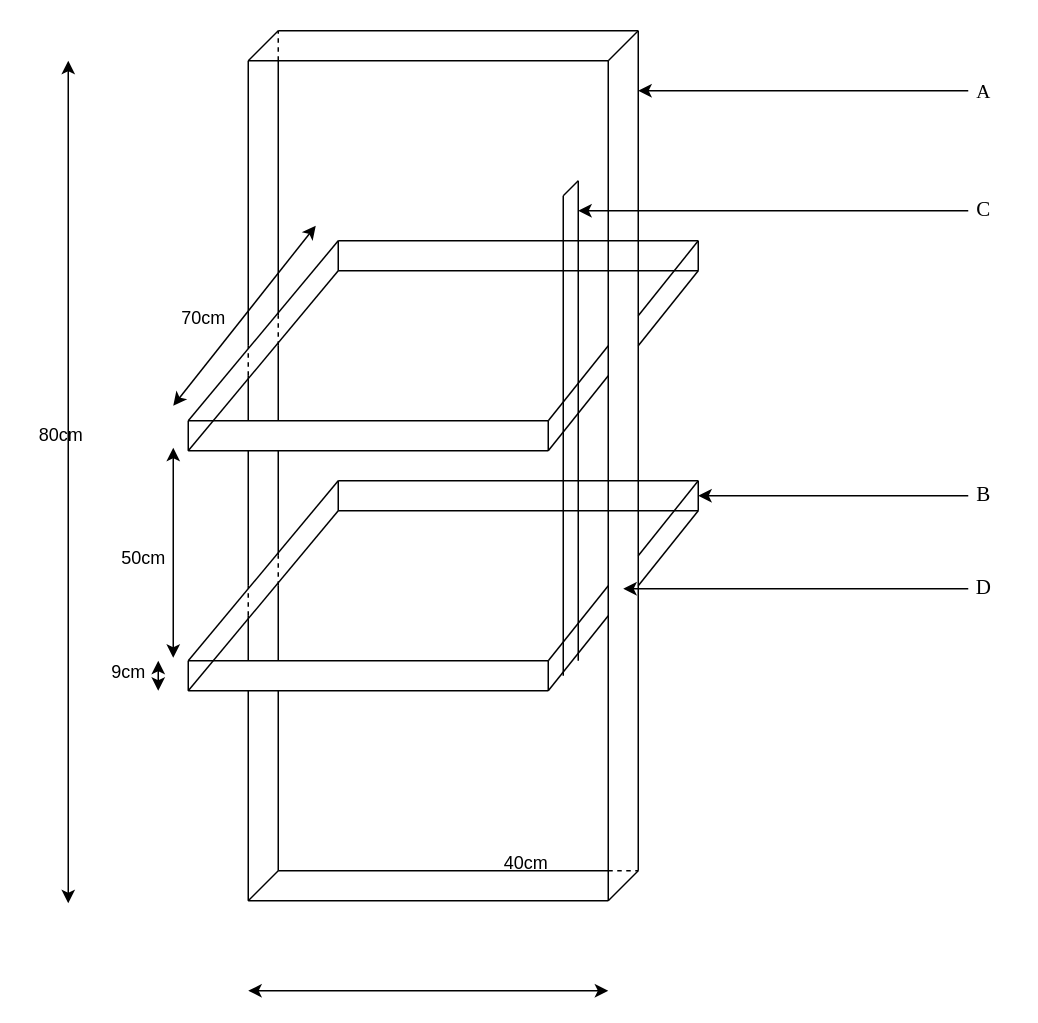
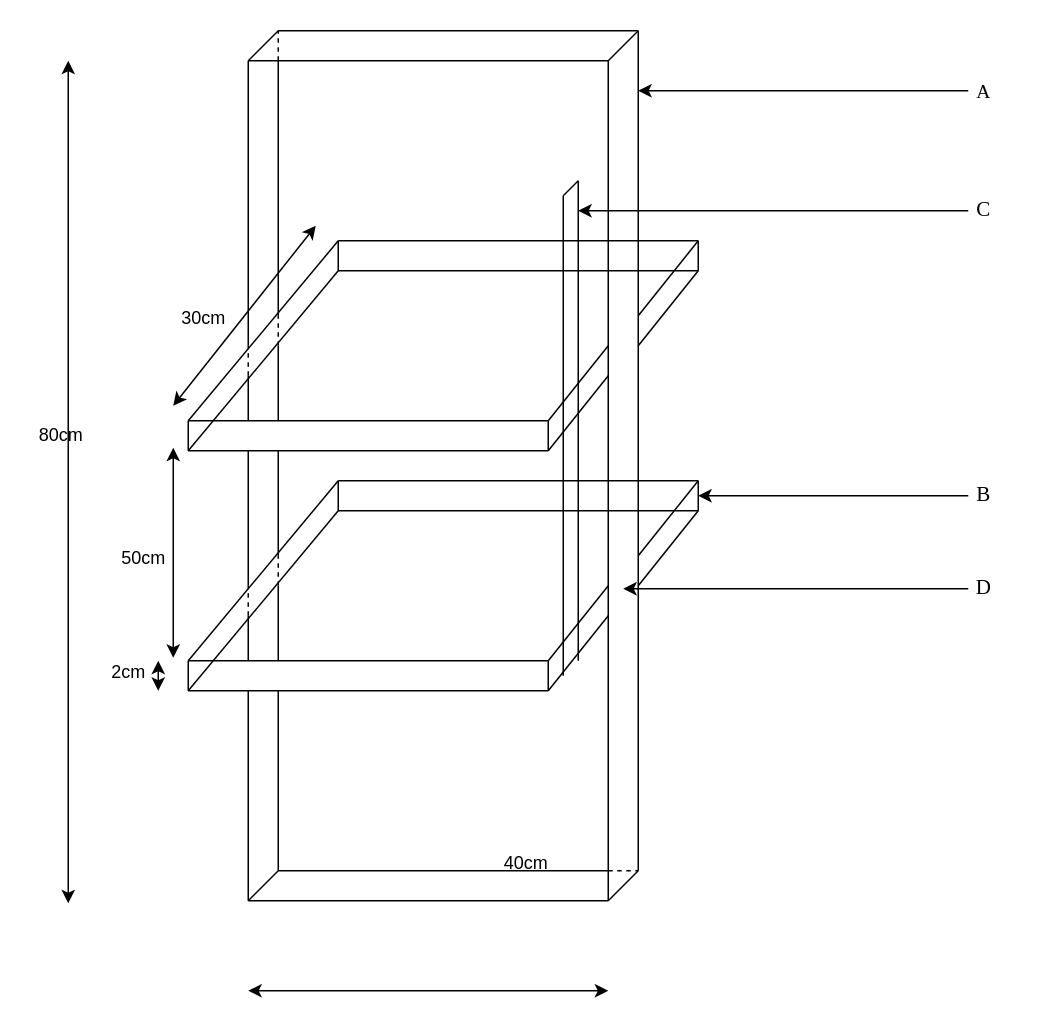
(204, 319) -> (204, 319)
(129, 673) -> (129, 673)
